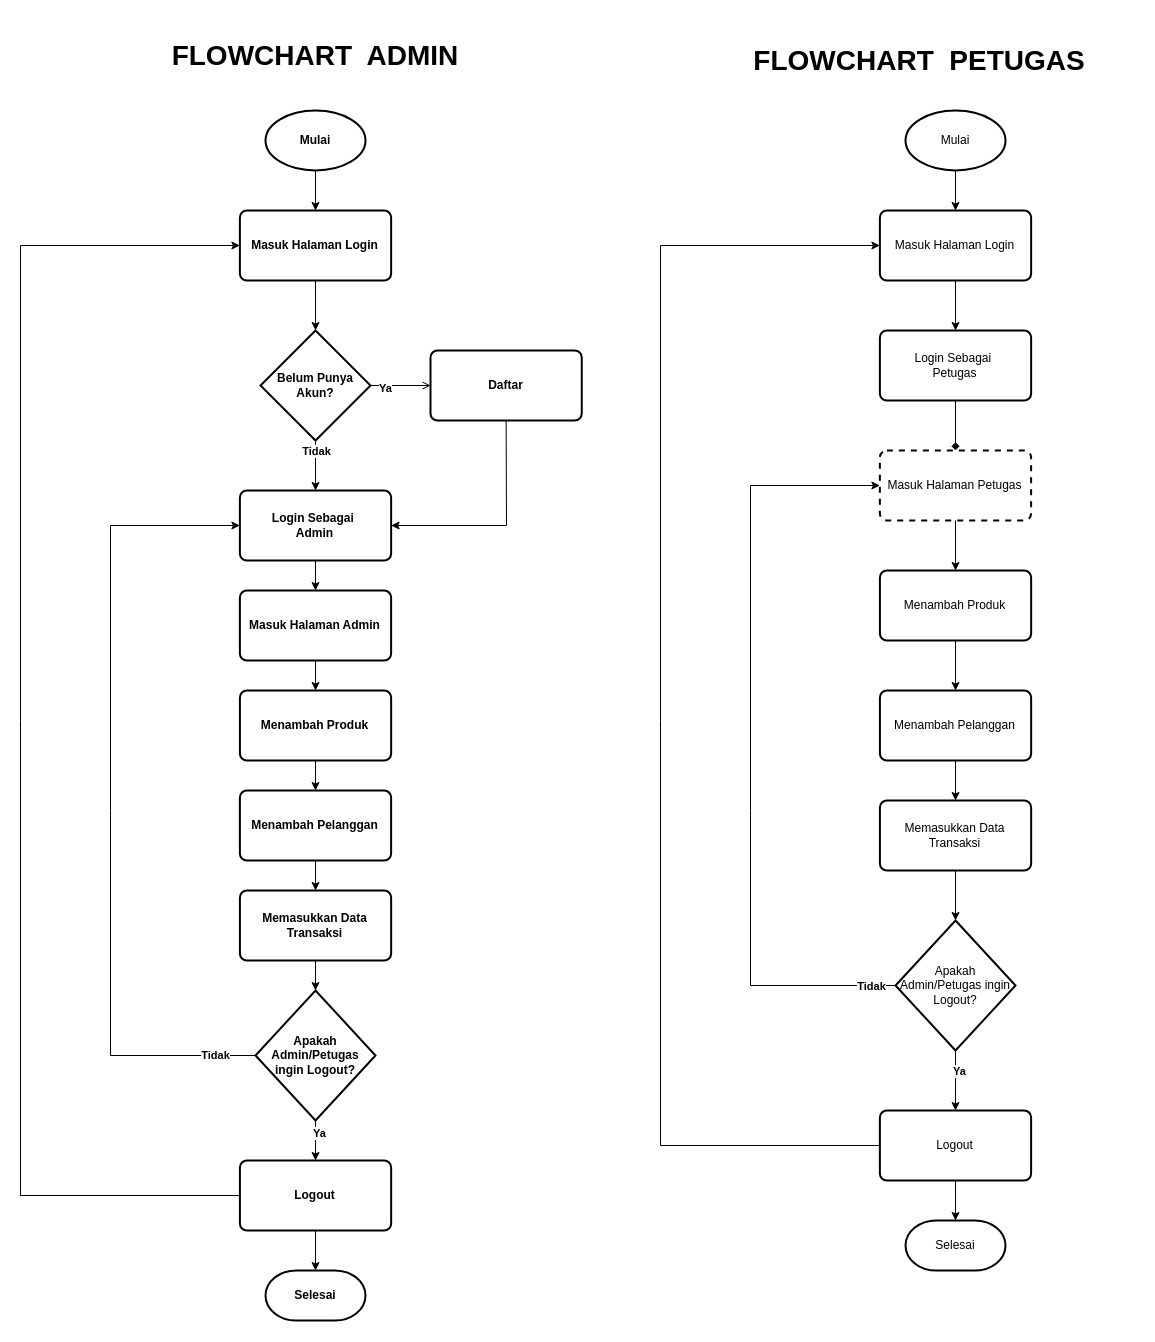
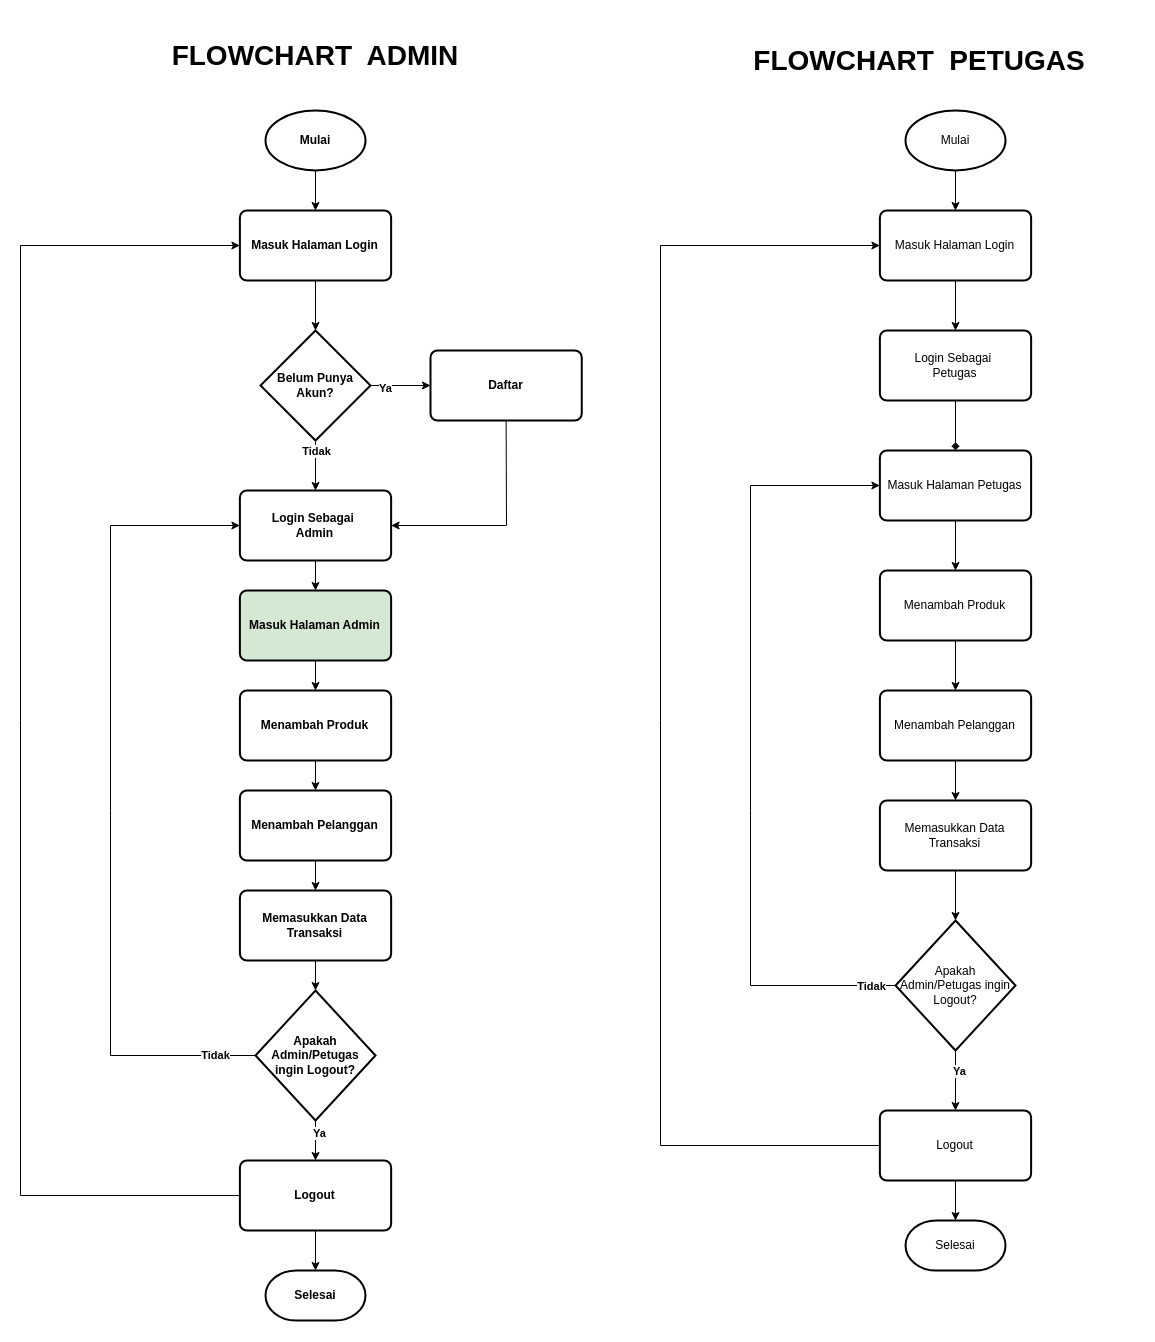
(423, 386) -> (422, 386)
(955, 486) -> (955, 486)
(316, 626) -> (316, 626)
